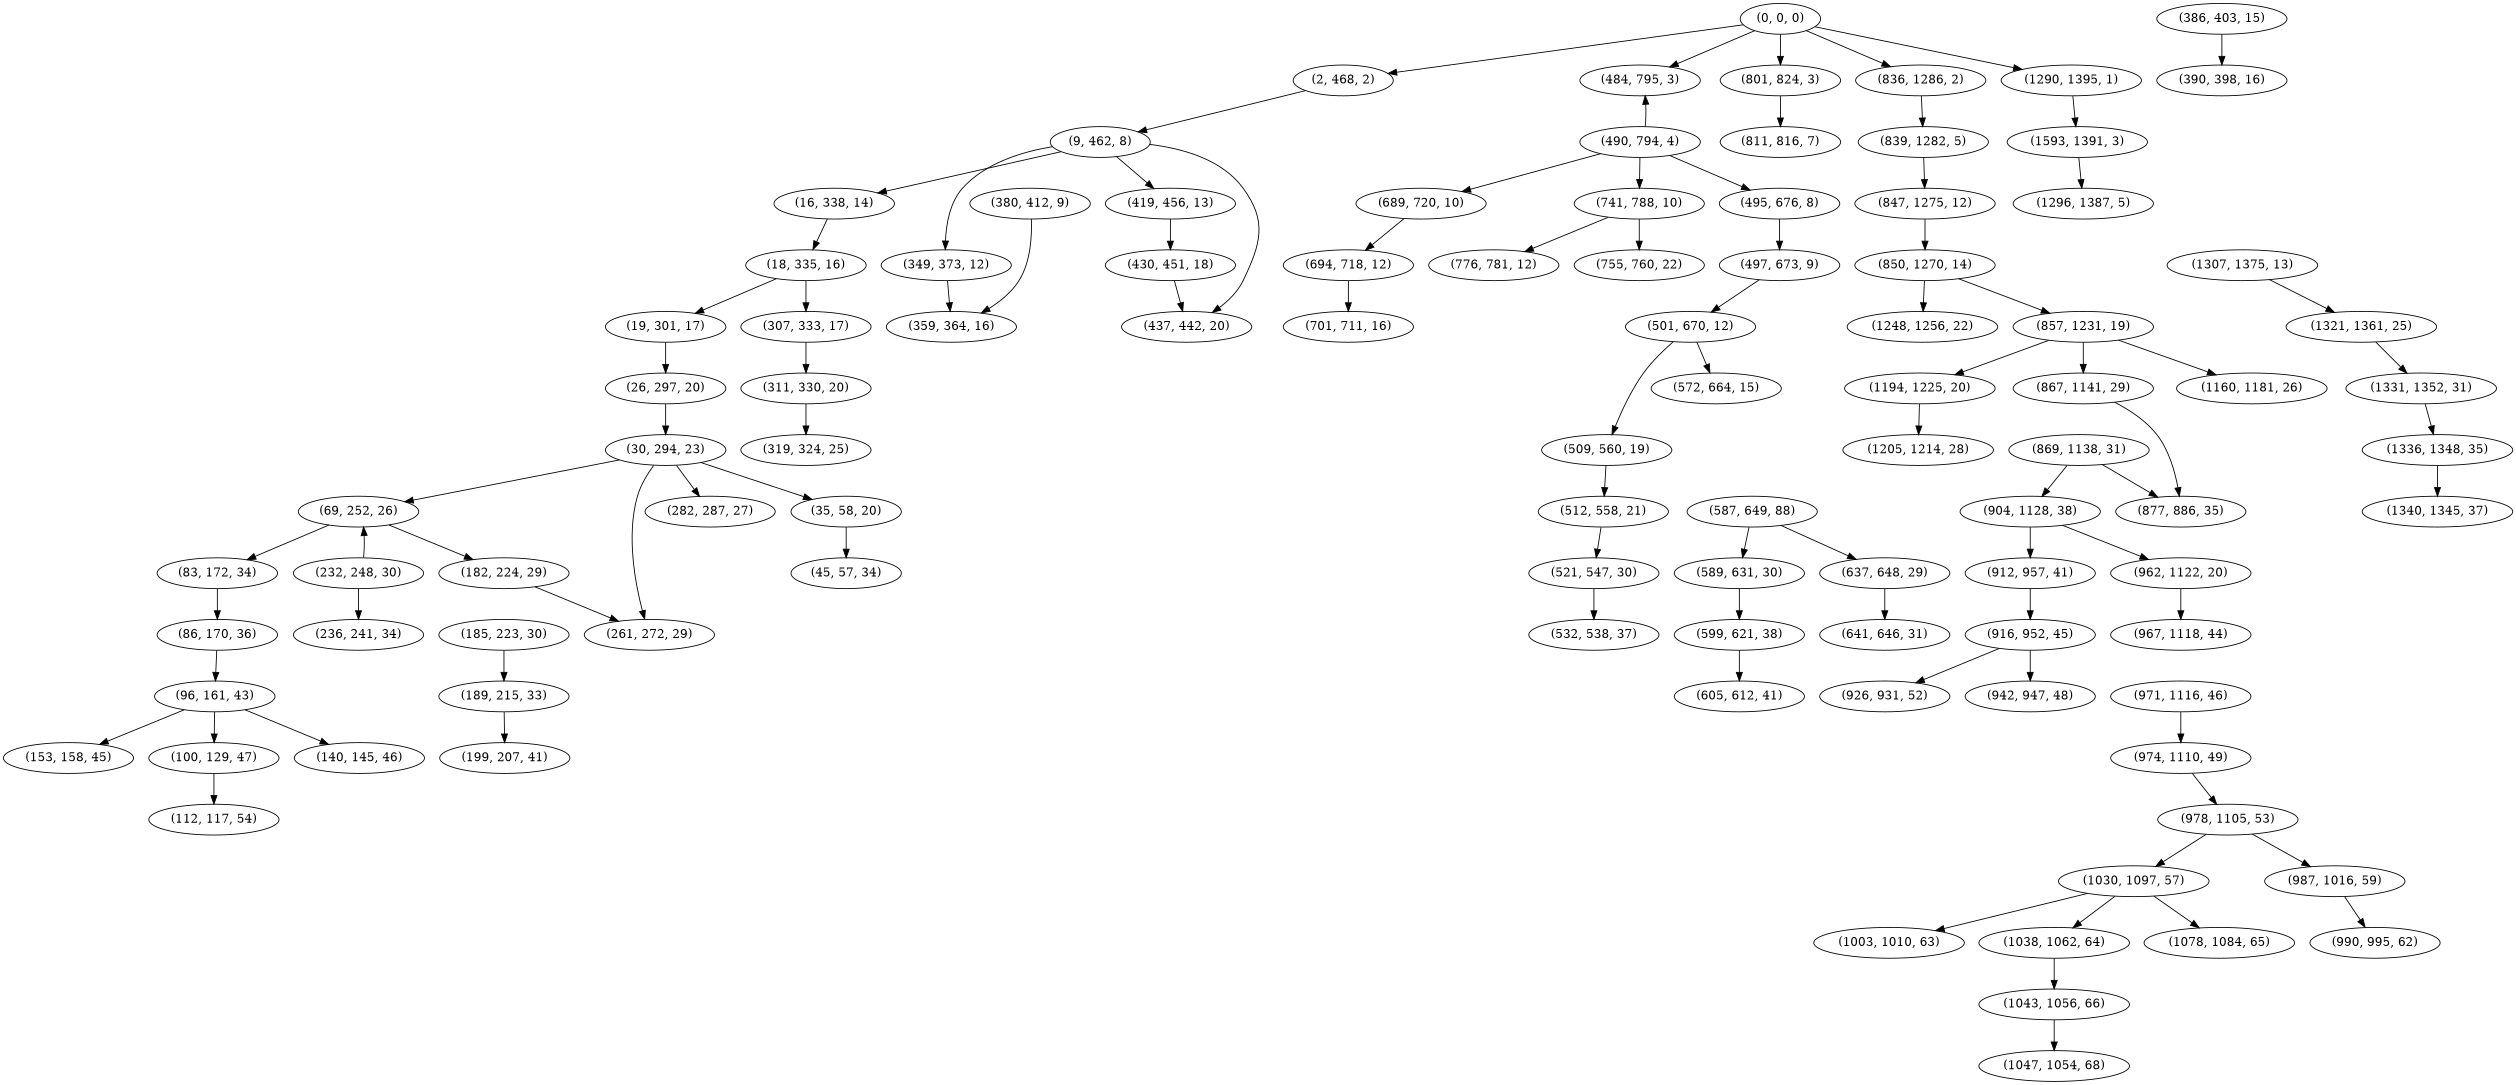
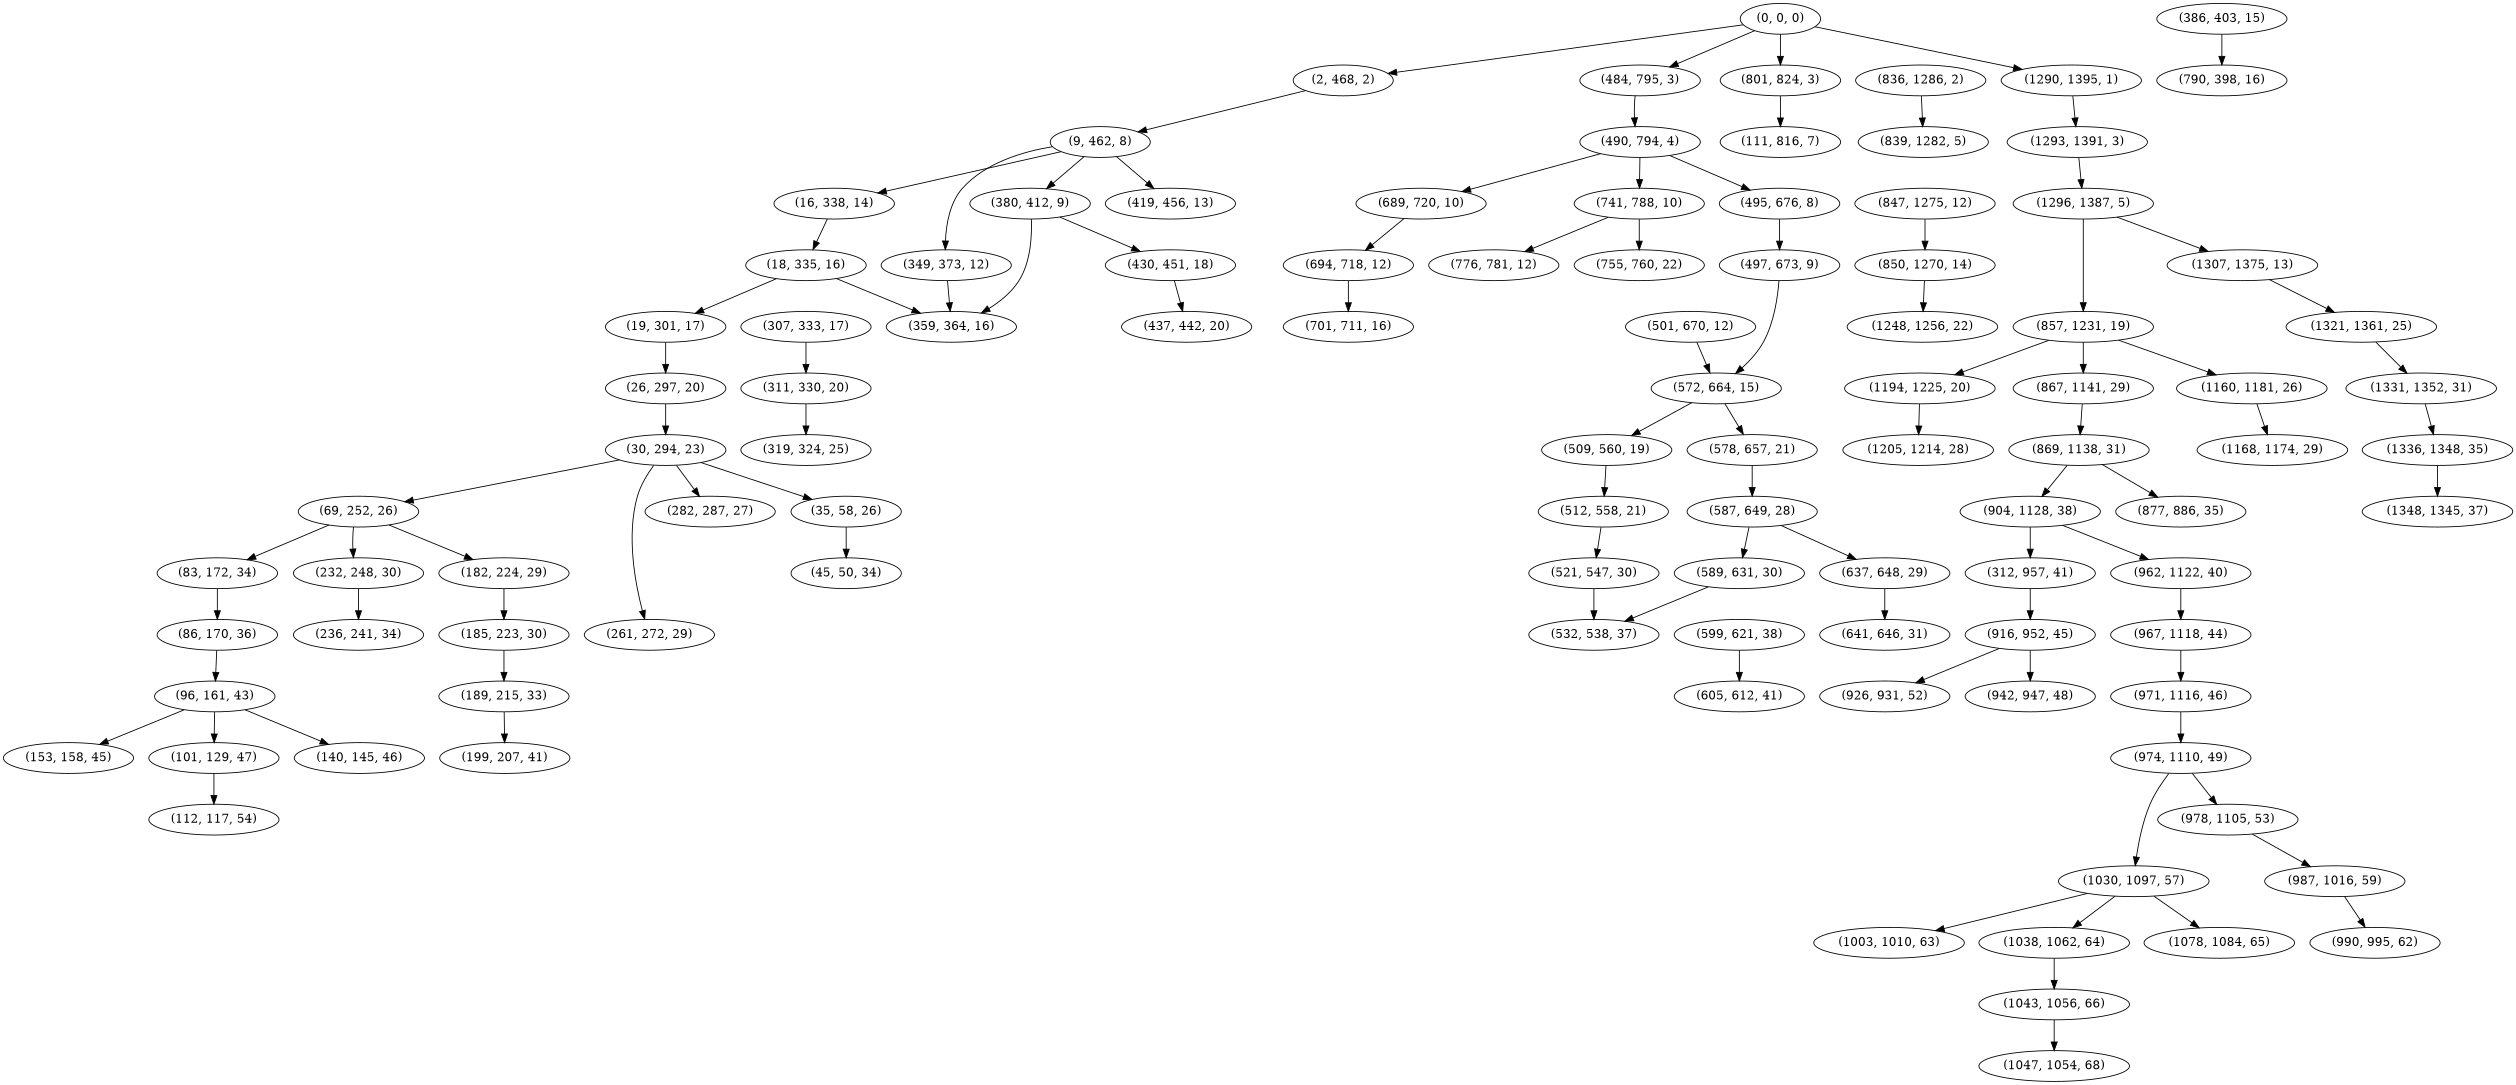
(1844, 47) -> none
(2222, 80) -> (2222, 80)
(1646, 115) -> (1634, 107)
(1780, 142) -> (1780, 142)
(2077, 142) -> (2077, 142)
(1924, 169) -> none
(1251, 200) -> (1069, 170)
(1170, 230) -> (1096, 233)
none -> (2159, 233)
(806, 292) -> (874, 294)
(1739, 293) -> (1769, 328)
(2000, 294) -> (2083, 261)
(1639, 380) -> (1666, 417)
(2158, 436) -> (2081, 415)
none -> (1752, 450)
none -> (2272, 450)
(846, 512) -> (846, 512)
(1752, 512) -> (1752, 512)
(2437, 512) -> (2437, 512)
(364, 547) -> (353, 538)
(846, 573) -> (846, 573)
(2030, 573) -> (2030, 573)
(2181, 573) -> (2181, 573)
(1739, 600) -> (1671, 602)
(573, 602) -> (504, 600)
none -> (2181, 661)
(214, 758) -> (214, 758)
(2185, 848) -> (2147, 813)
